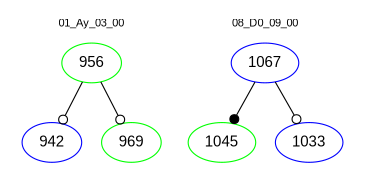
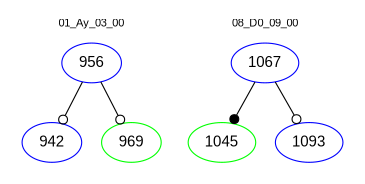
(92, 63) -> (92, 63)
(309, 142) -> (309, 142)
